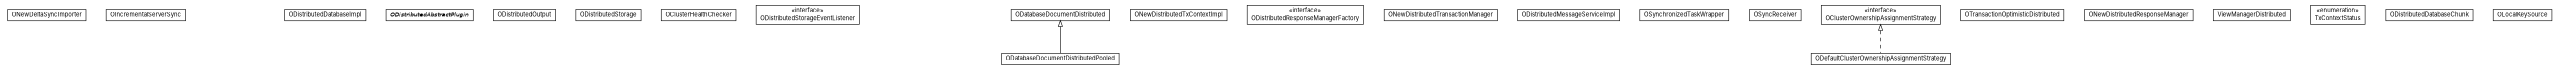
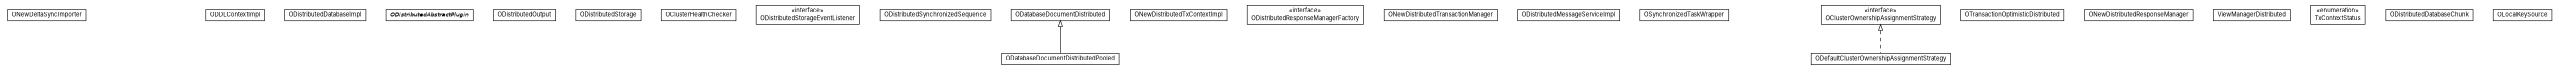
(146, 15) -> none
none -> (235, 15)
none -> (935, 15)
(1775, 15) -> none
